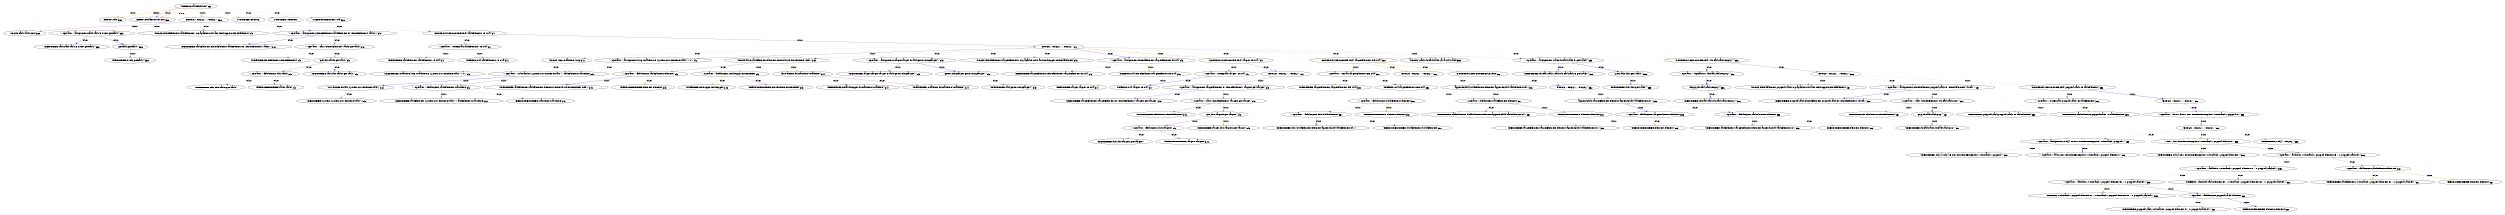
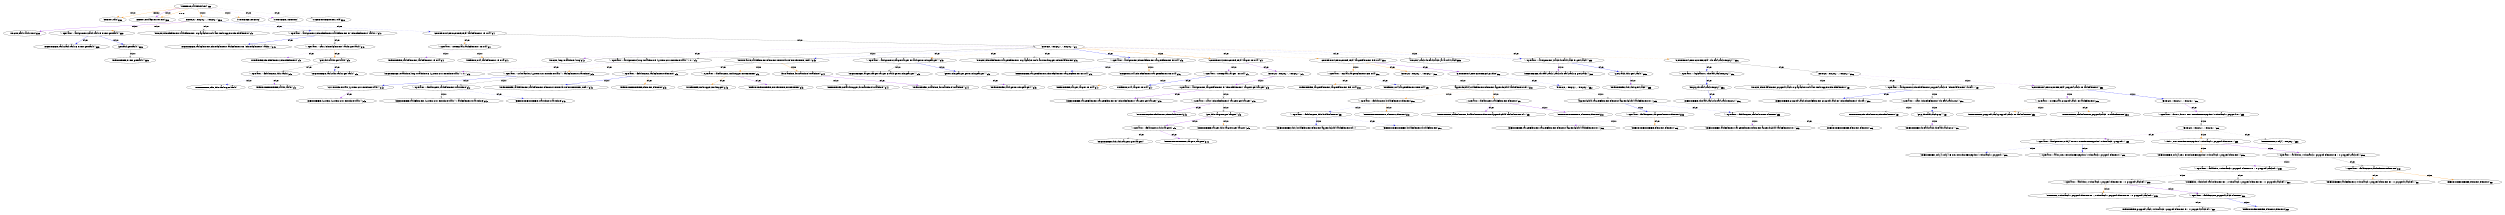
(1416, 67) -> (1416, 67)
